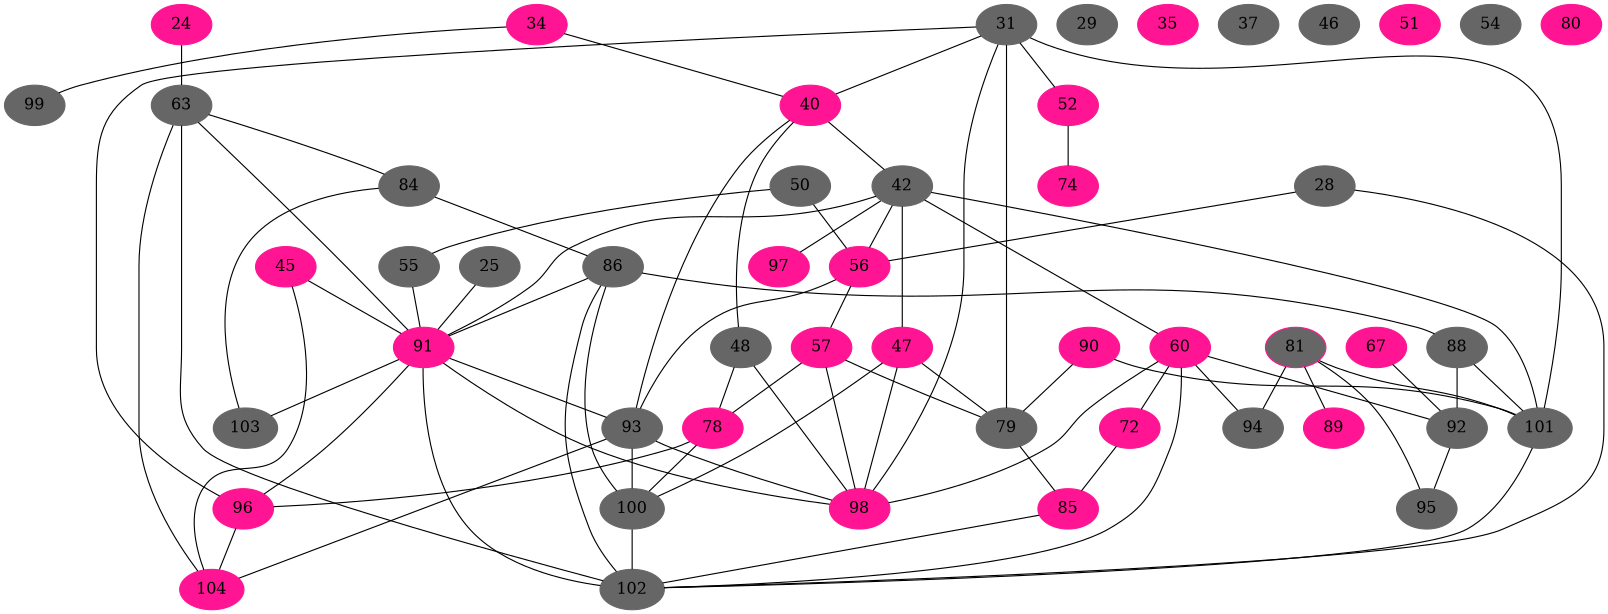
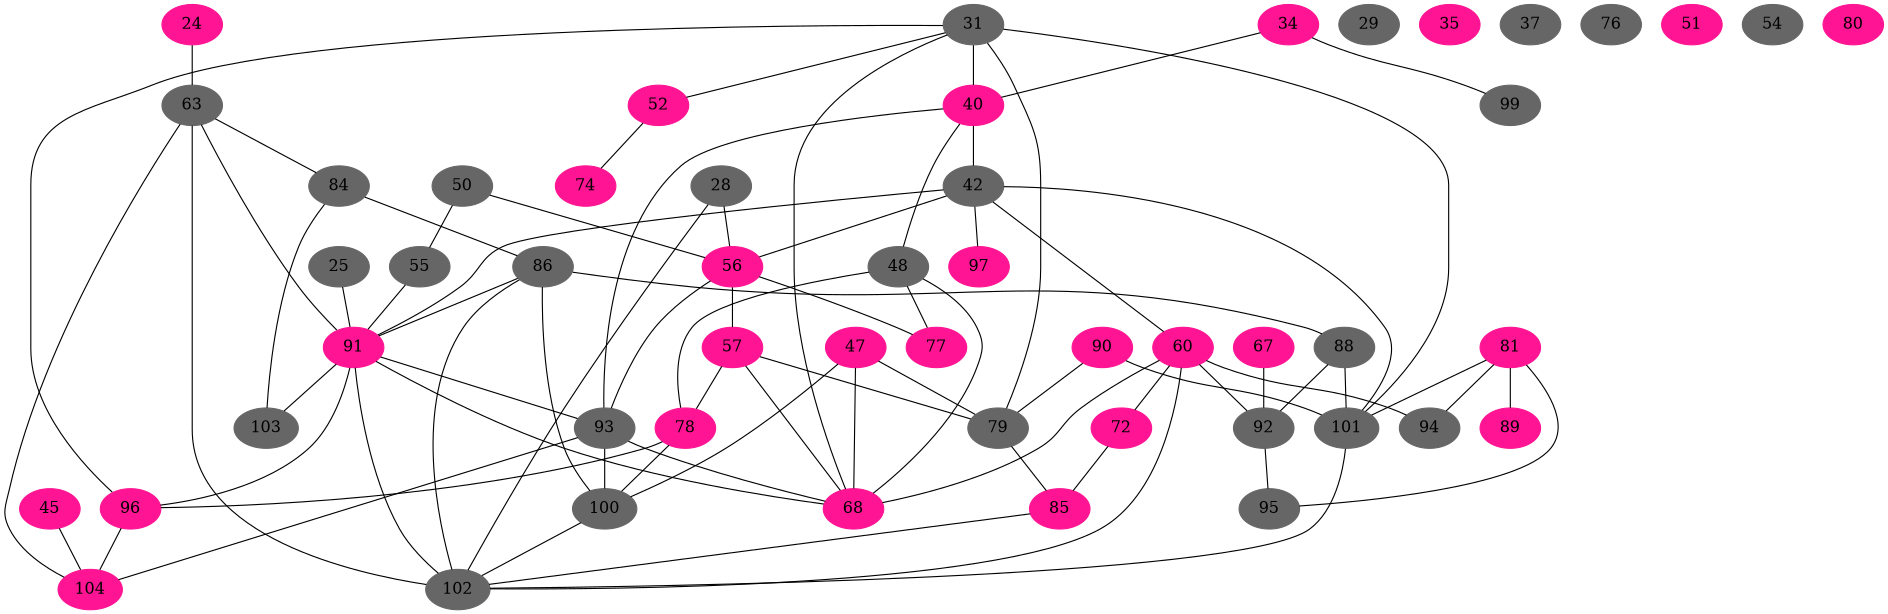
(1329, 25) -> (1611, 25)
(902, 267) -> none
(355, 307) -> none
none -> (936, 347)
(1296, 347) -> (1510, 347)
(860, 509) -> (854, 509)
